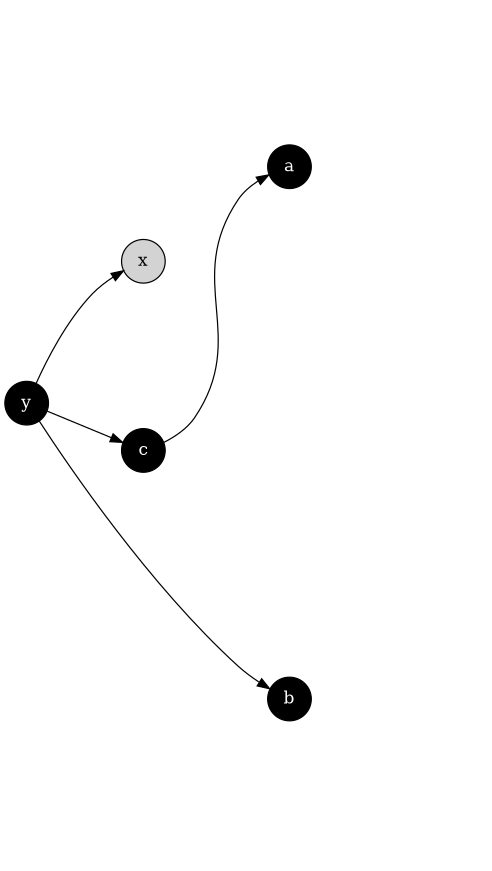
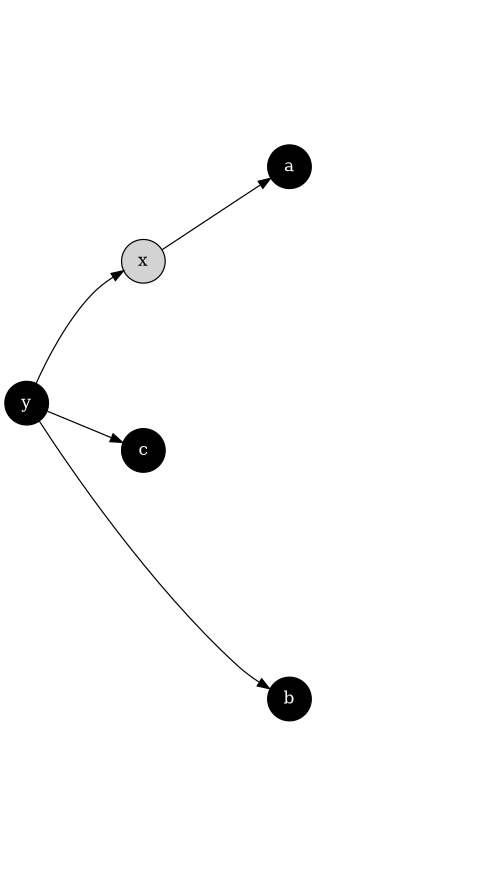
(217, 315) -> (211, 217)
